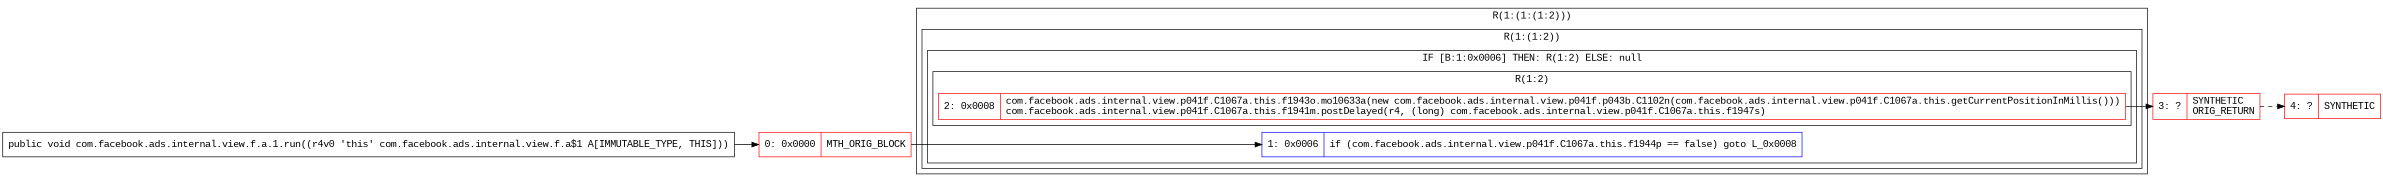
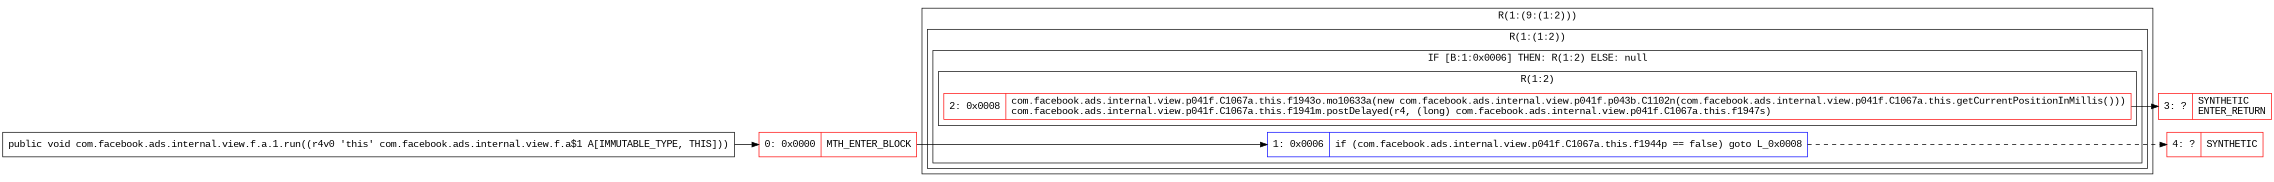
(1532, 16) -> (1537, 16)
(2269, 106) -> (1984, 145)
(2223, 111) -> (2232, 111)
(866, 144) -> (869, 144)
